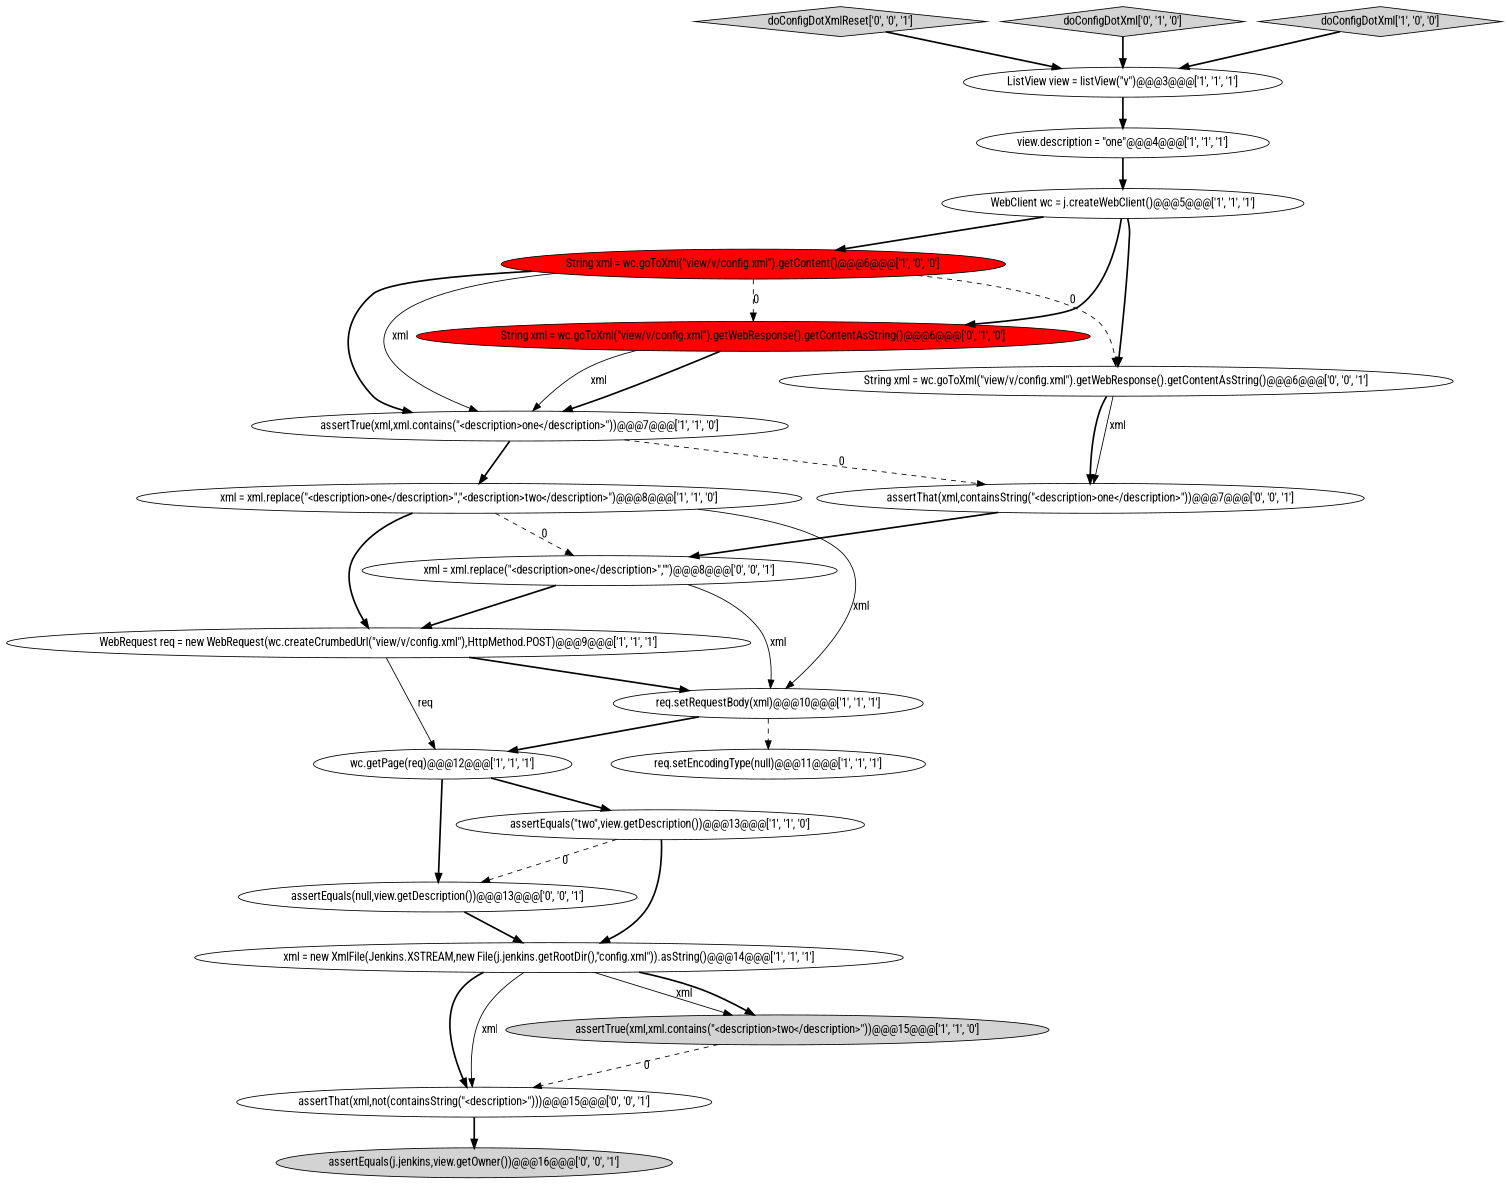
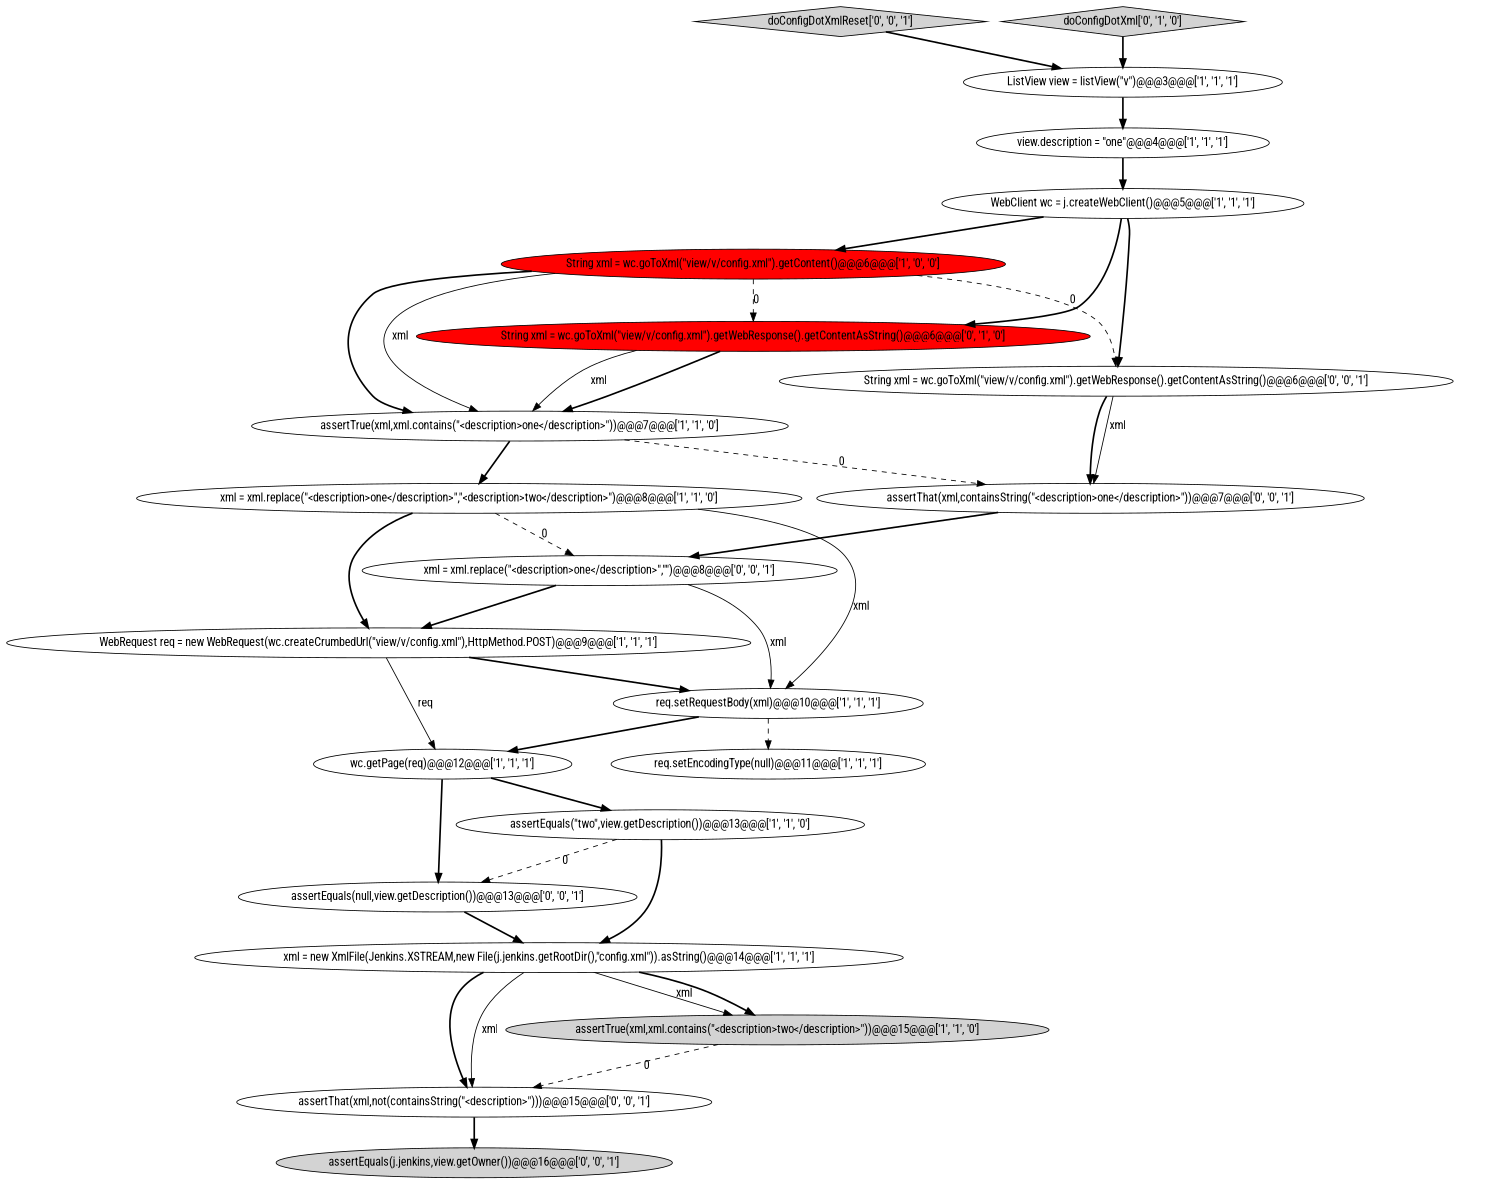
(1380, 22) -> none
